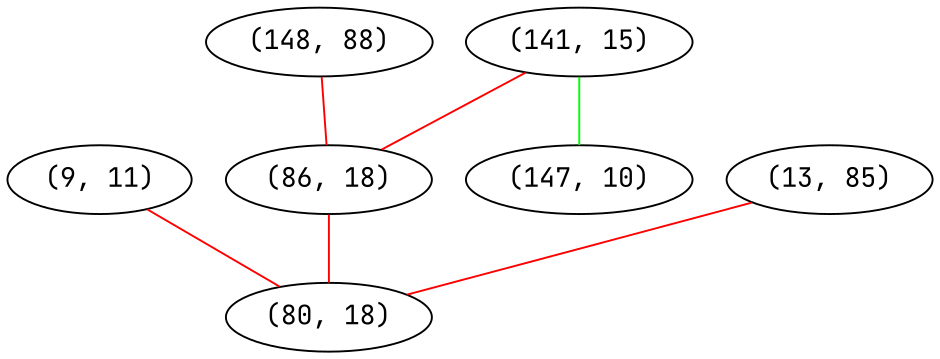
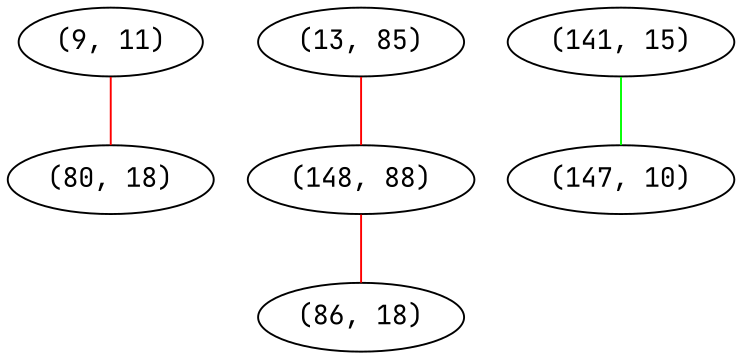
(454, 111) -> none
(329, 249) -> none
(579, 249) -> (361, 111)
